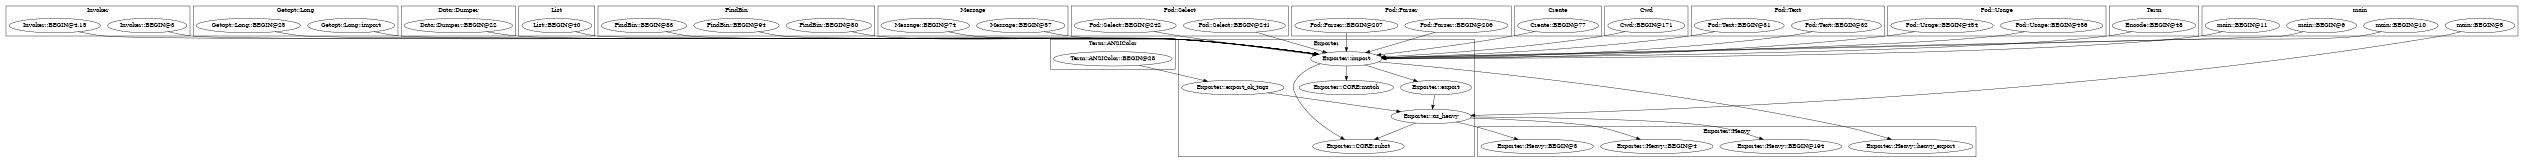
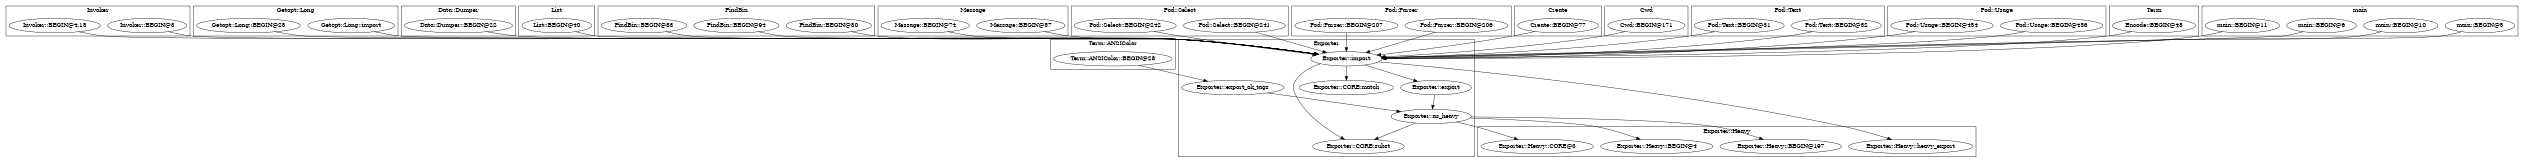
(1970, 91) -> (1924, 45)
(1537, 146) -> (1537, 146)
(1781, 146) -> (1781, 146)
